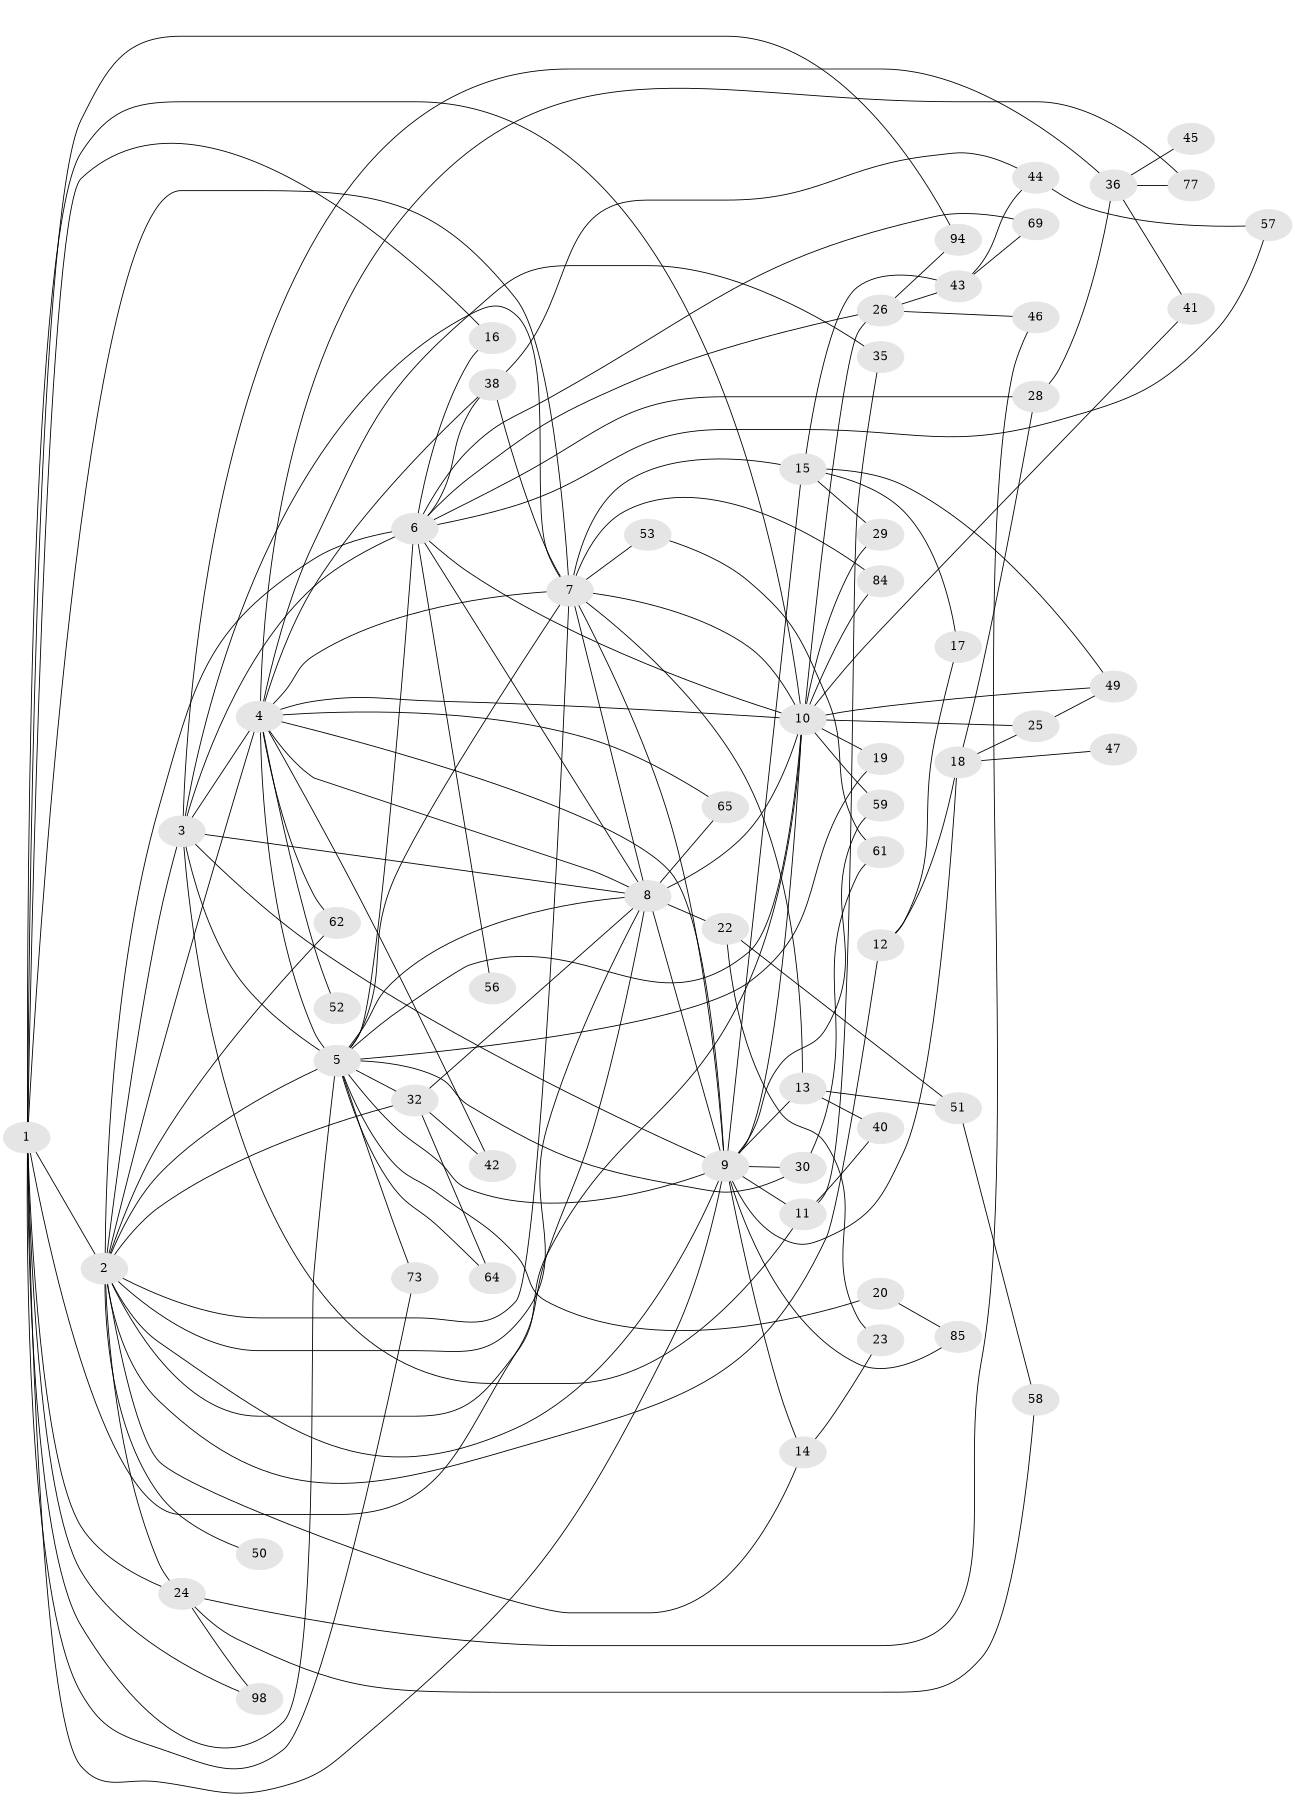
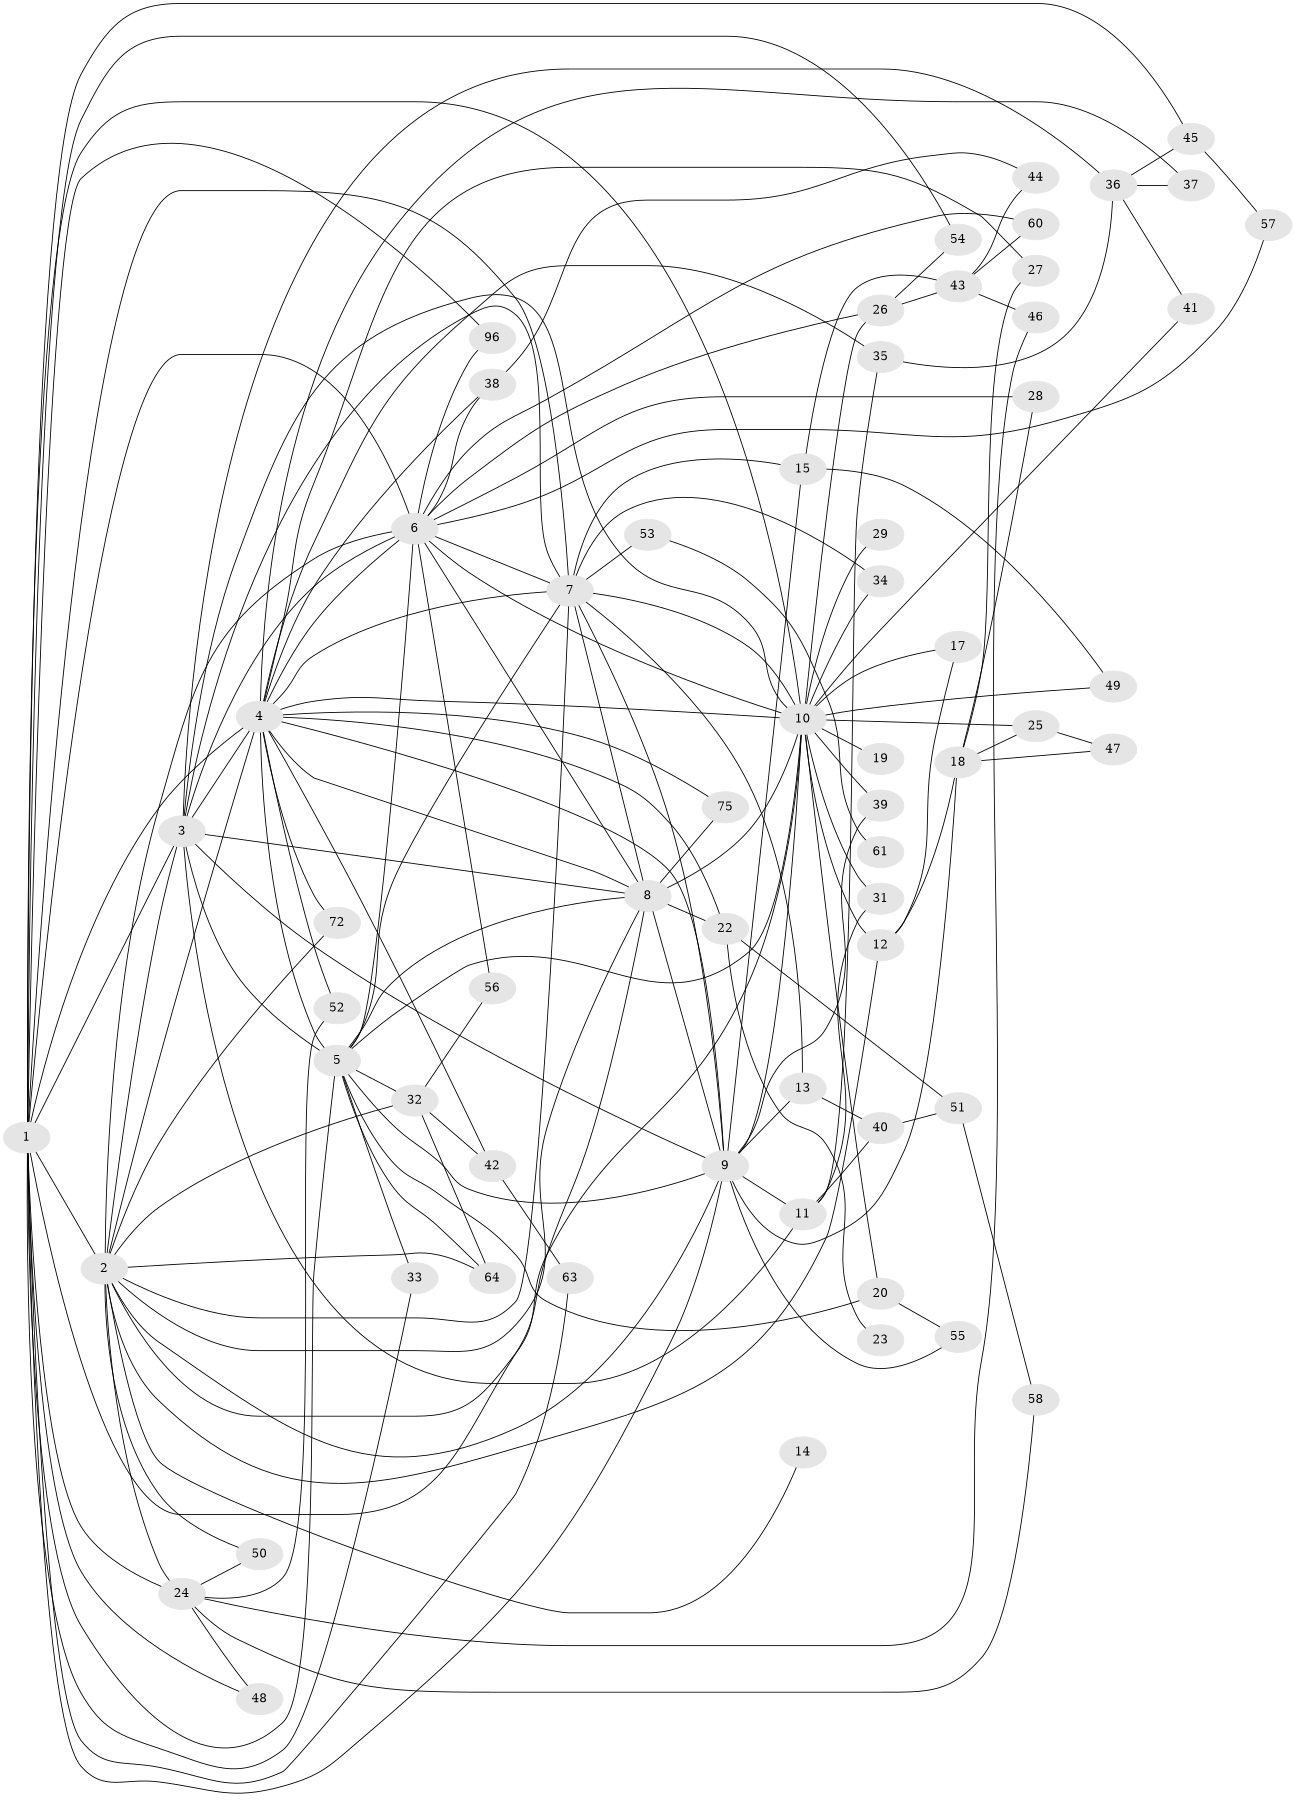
none -> (120, 21)
(1191, 185) -> (1191, 185)
(1146, 221) -> (1231, 181)
(1036, 224) -> (1036, 224)
(958, 240) -> (958, 240)
none -> (1036, 271)
(1088, 295) -> (1056, 343)
none -> (441, 307)
(958, 314) -> (997, 302)
(492, 338) -> (492, 338)
(524, 490) -> (493, 560)
(842, 502) -> none
(918, 529) -> (871, 668)
none -> (99, 576)
(881, 581) -> (881, 581)
none -> (322, 612)
(1075, 706) -> (1075, 738)
none -> (536, 754)
(881, 806) -> (881, 806)
(725, 807) -> (725, 807)
none -> (824, 838)
none -> (881, 899)
none -> (103, 905)
(337, 923) -> (337, 923)
none -> (835, 980)
none -> (104, 984)
(531, 998) -> (454, 1045)
(663, 1015) -> none
(881, 1098) -> (921, 1118)
(196, 1142) -> (285, 1259)
(803, 1168) -> none
(415, 1278) -> (415, 1278)
none -> (570, 1278)
(758, 1311) -> none
(958, 1337) -> (958, 1337)
none -> (305, 1341)
(845, 1398) -> none
none -> (221, 1574)
(260, 1699) -> (260, 1699)
